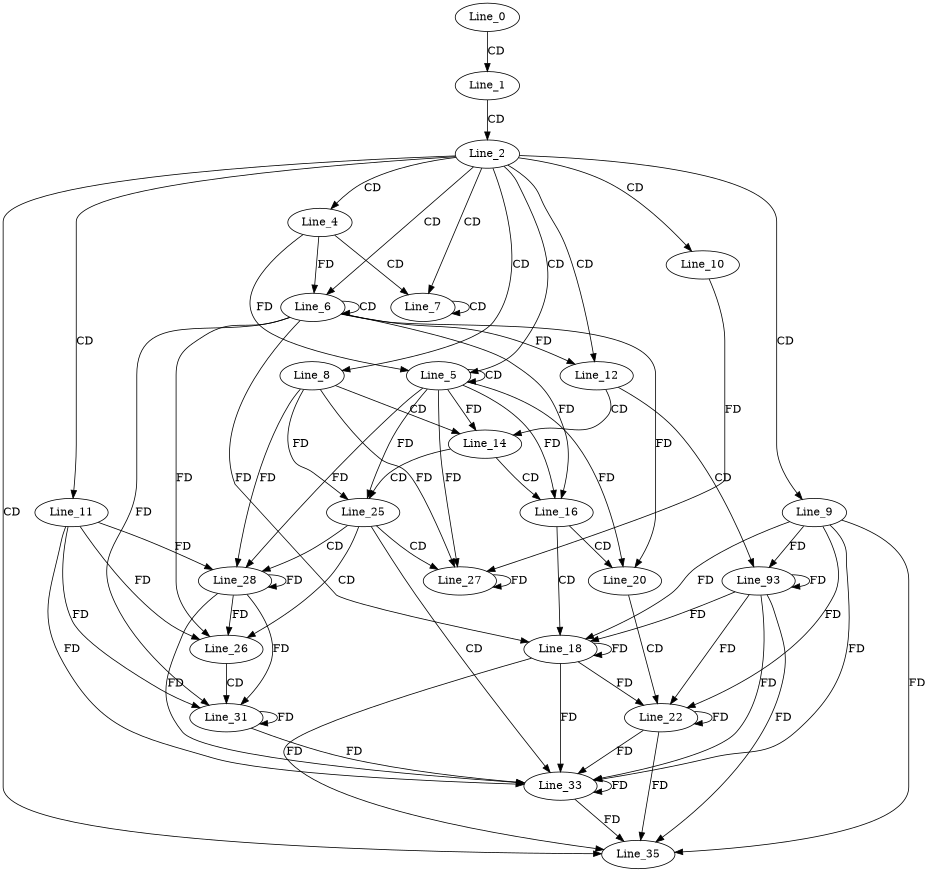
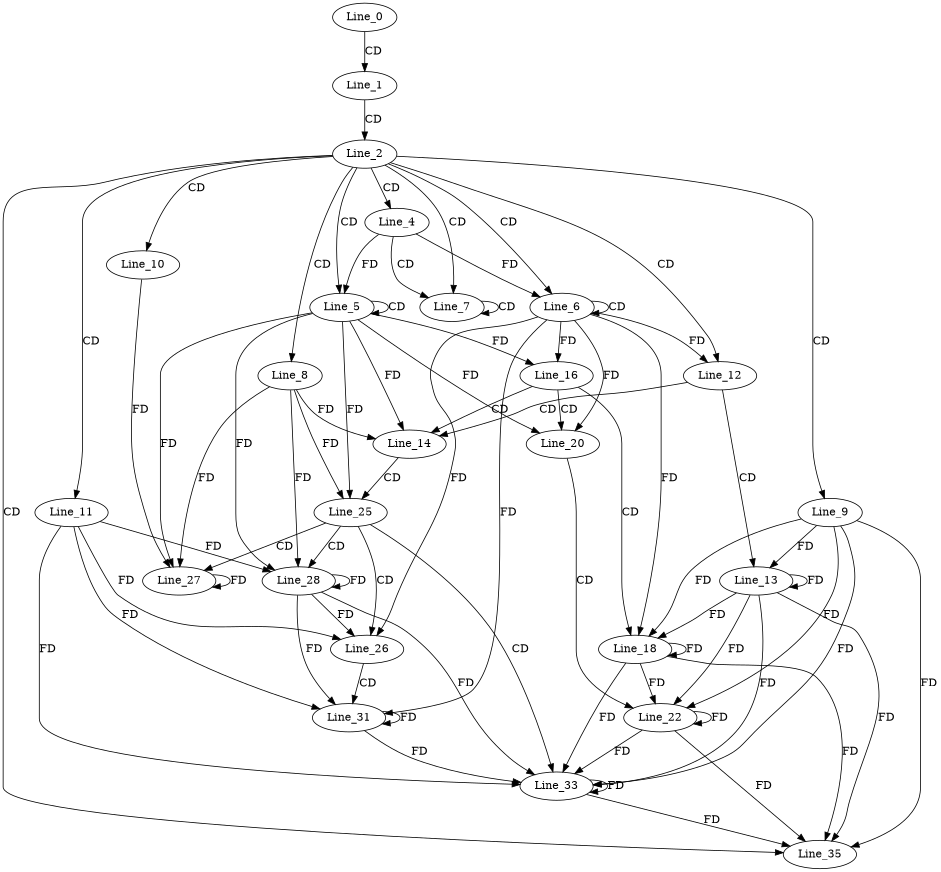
(418, 410) -> (326, 410)
(514, 477) -> (483, 408)
(759, 581) -> (756, 581)
